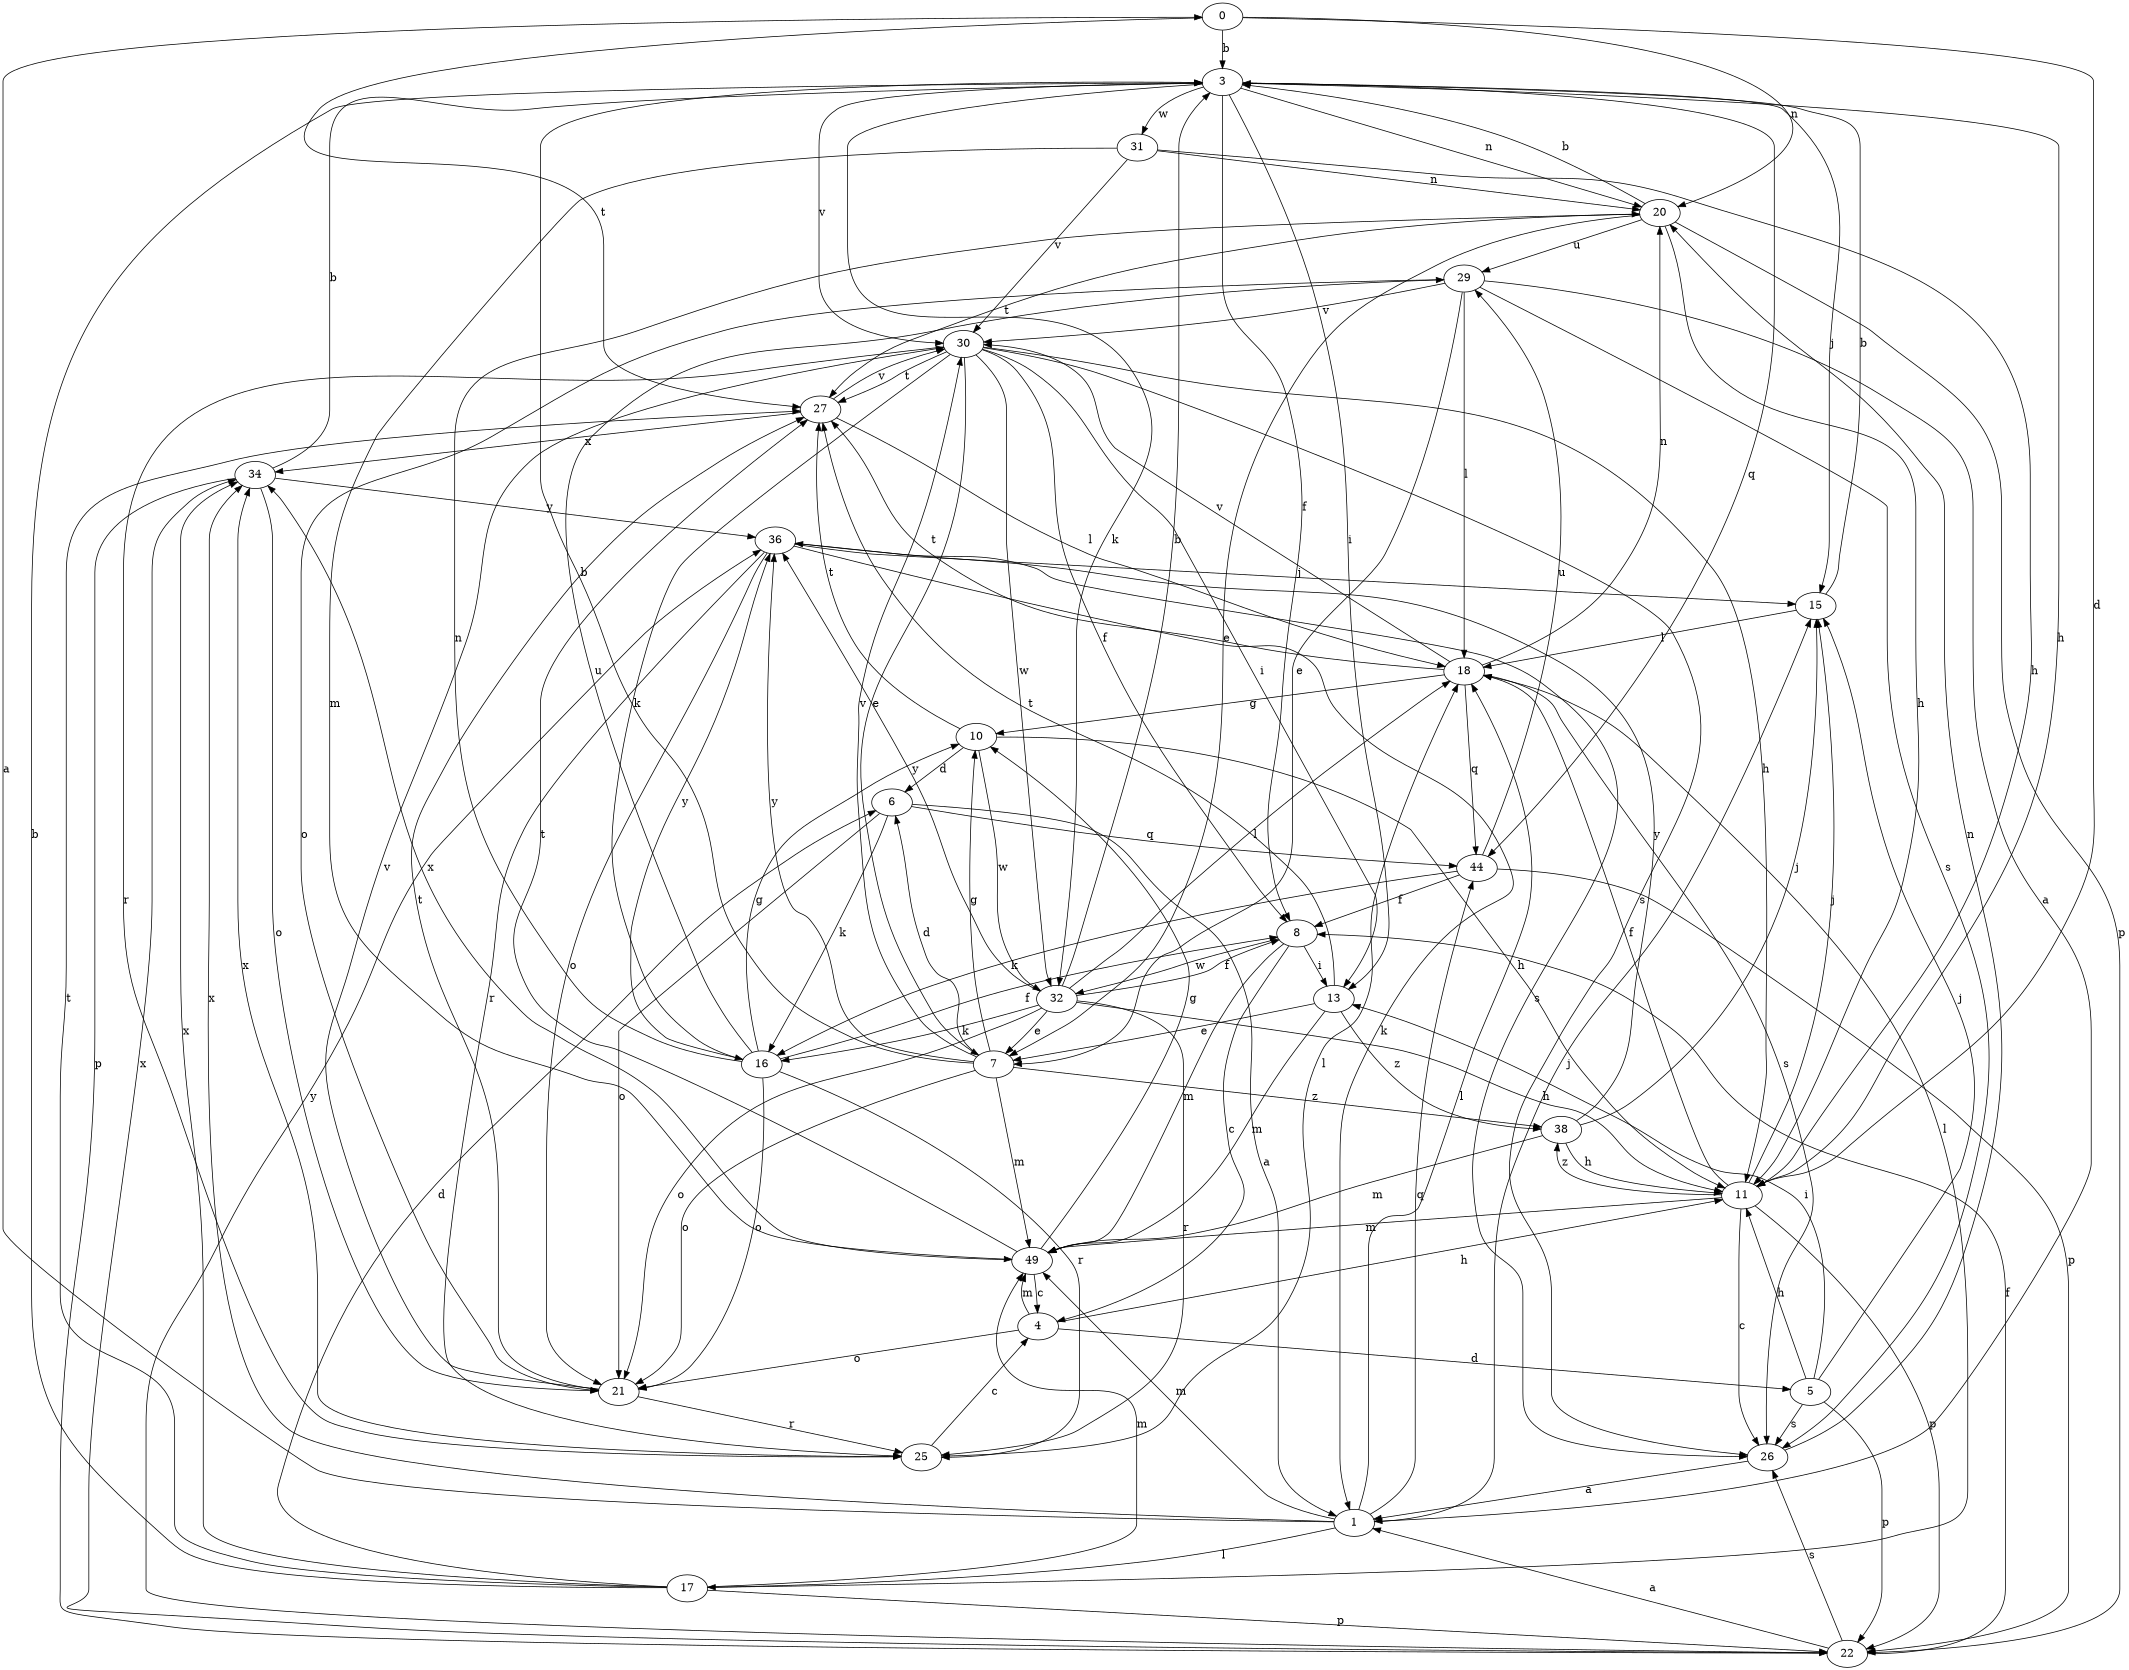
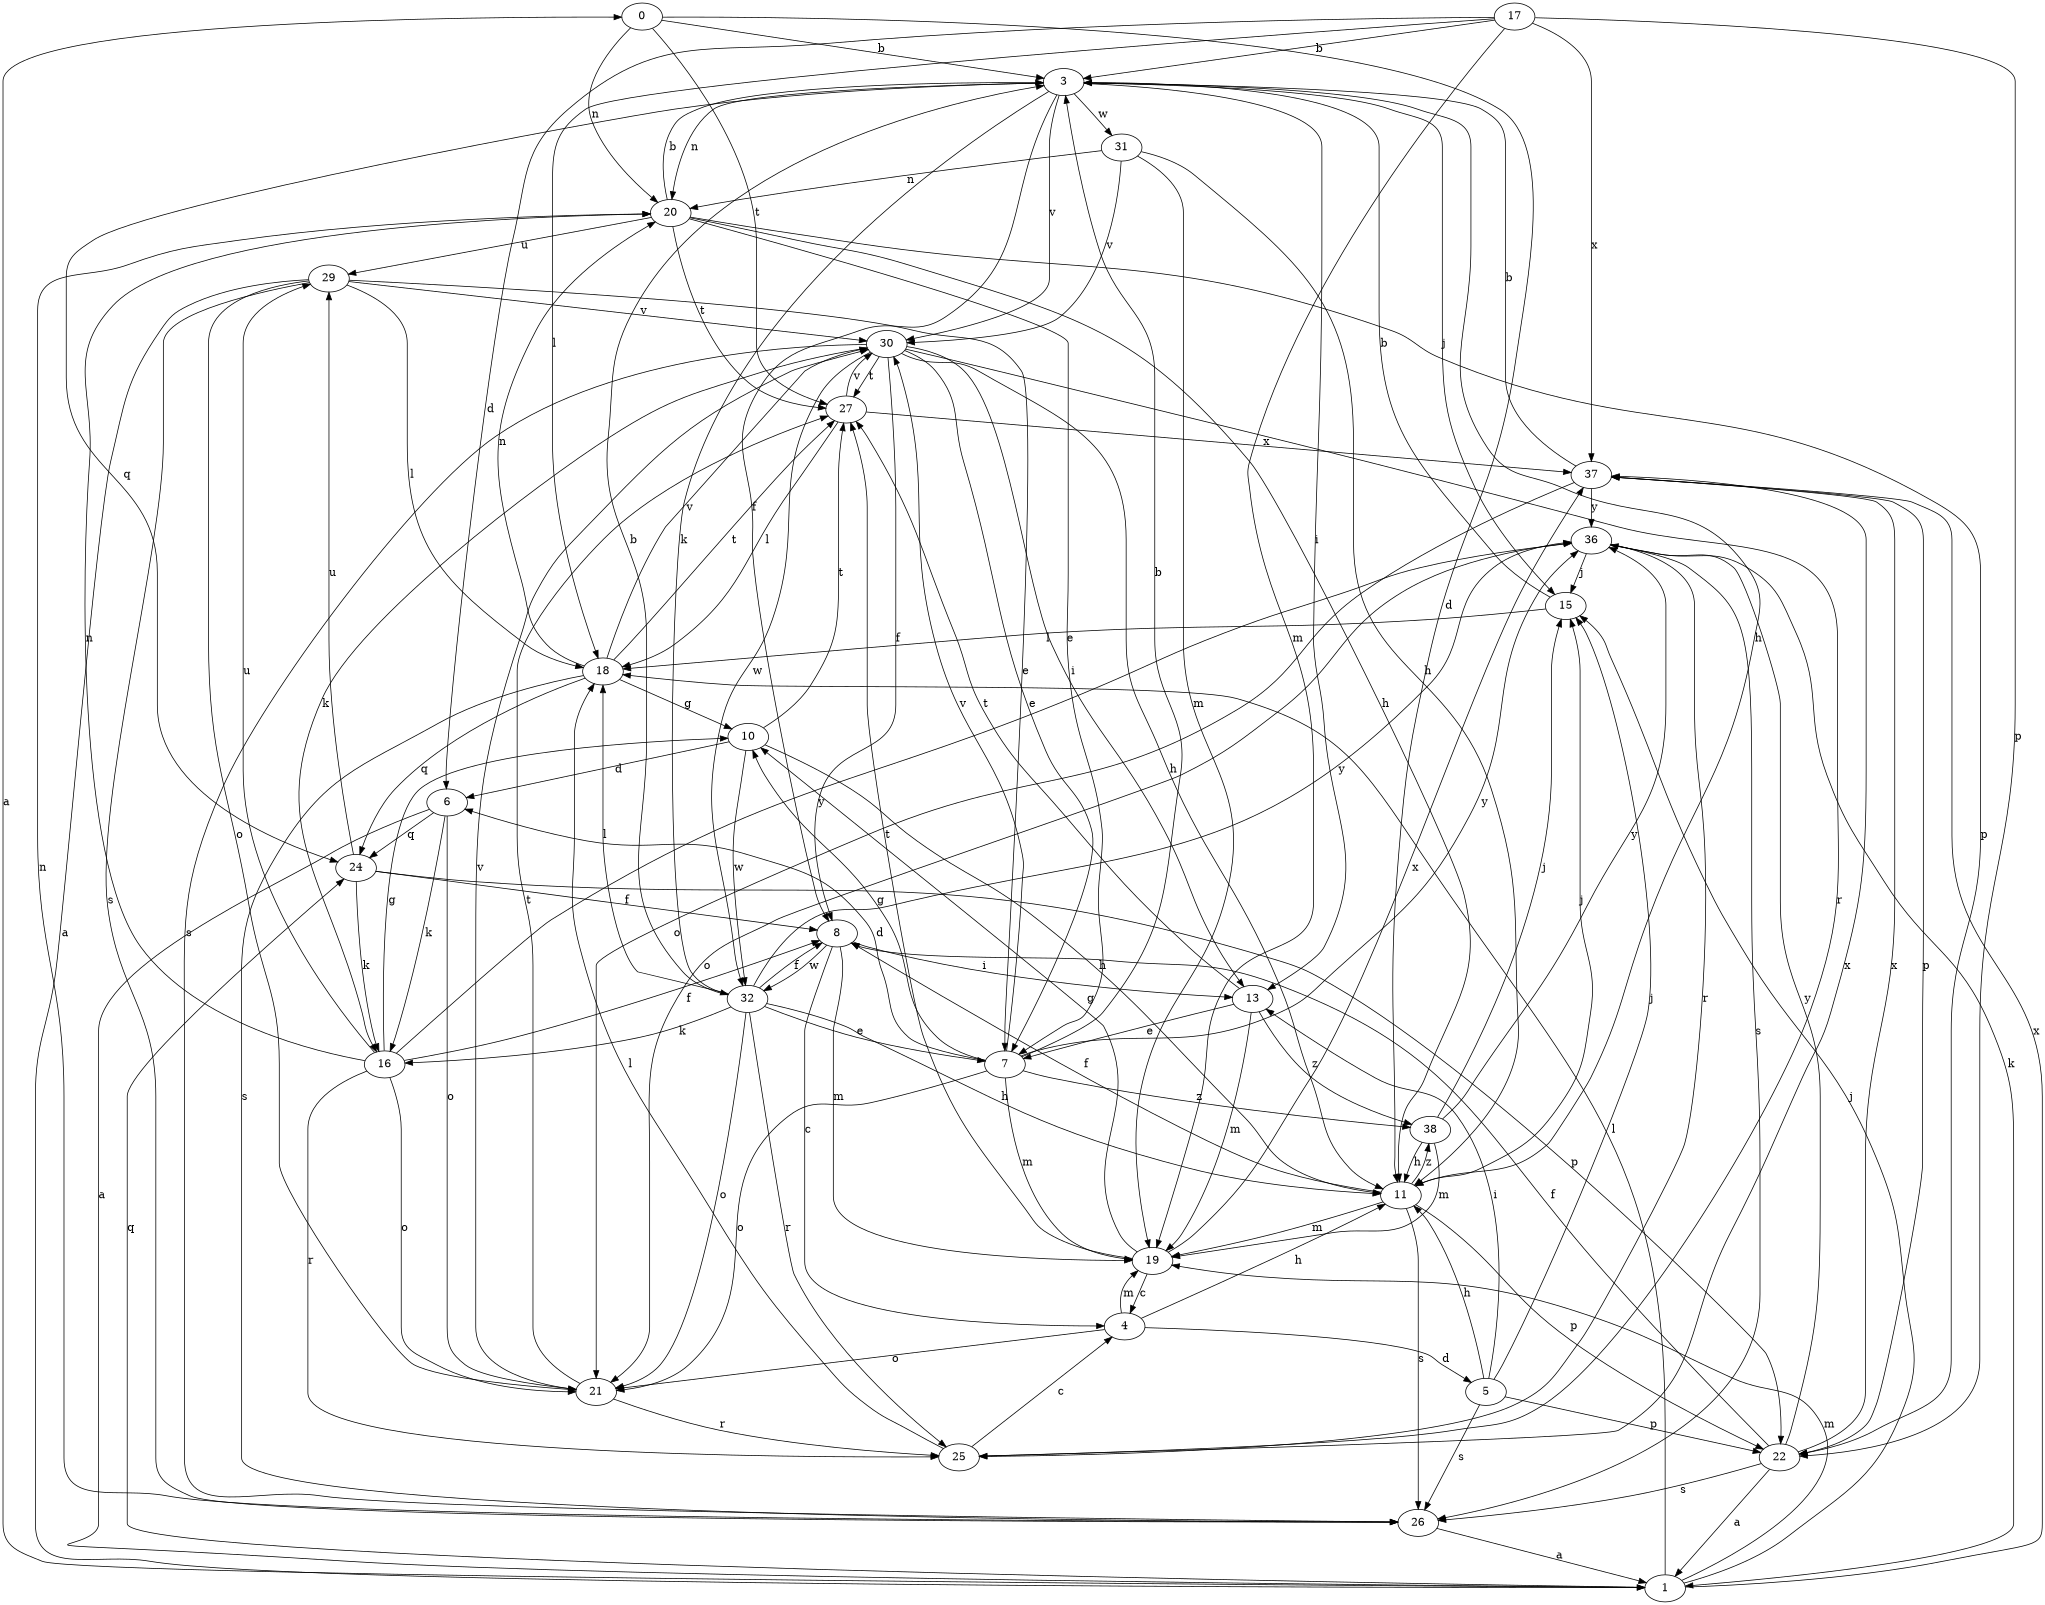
(255, 475) -> (1591, 475)
(1477, 868) -> (356, 868)
(1621, 922) -> (1124, 1098)
(66, 937) -> none
(1032, 1261) -> (1153, 1261)
(1742, 1326) -> (1421, 1359)
(1027, 1573) -> none
